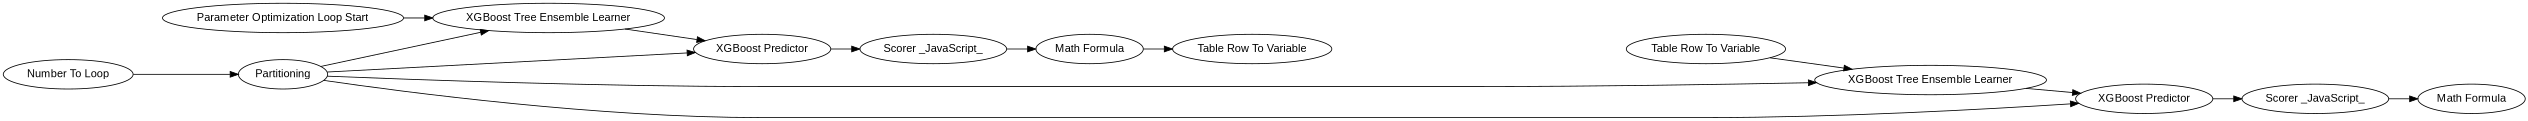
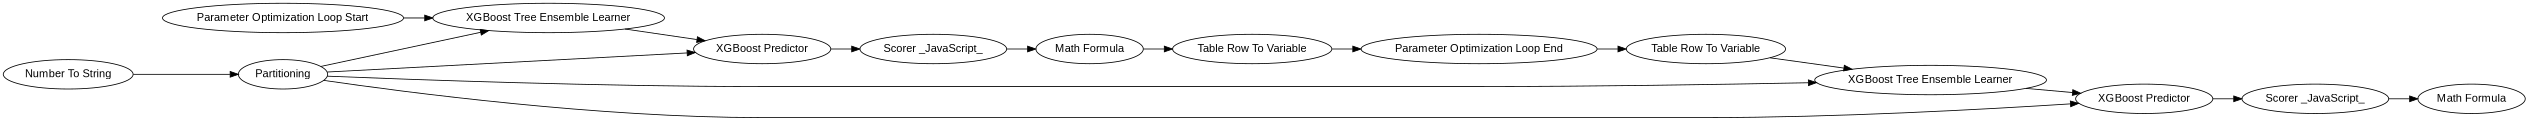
none -> (1479, 49)
(68, 74) -> (68, 74)
